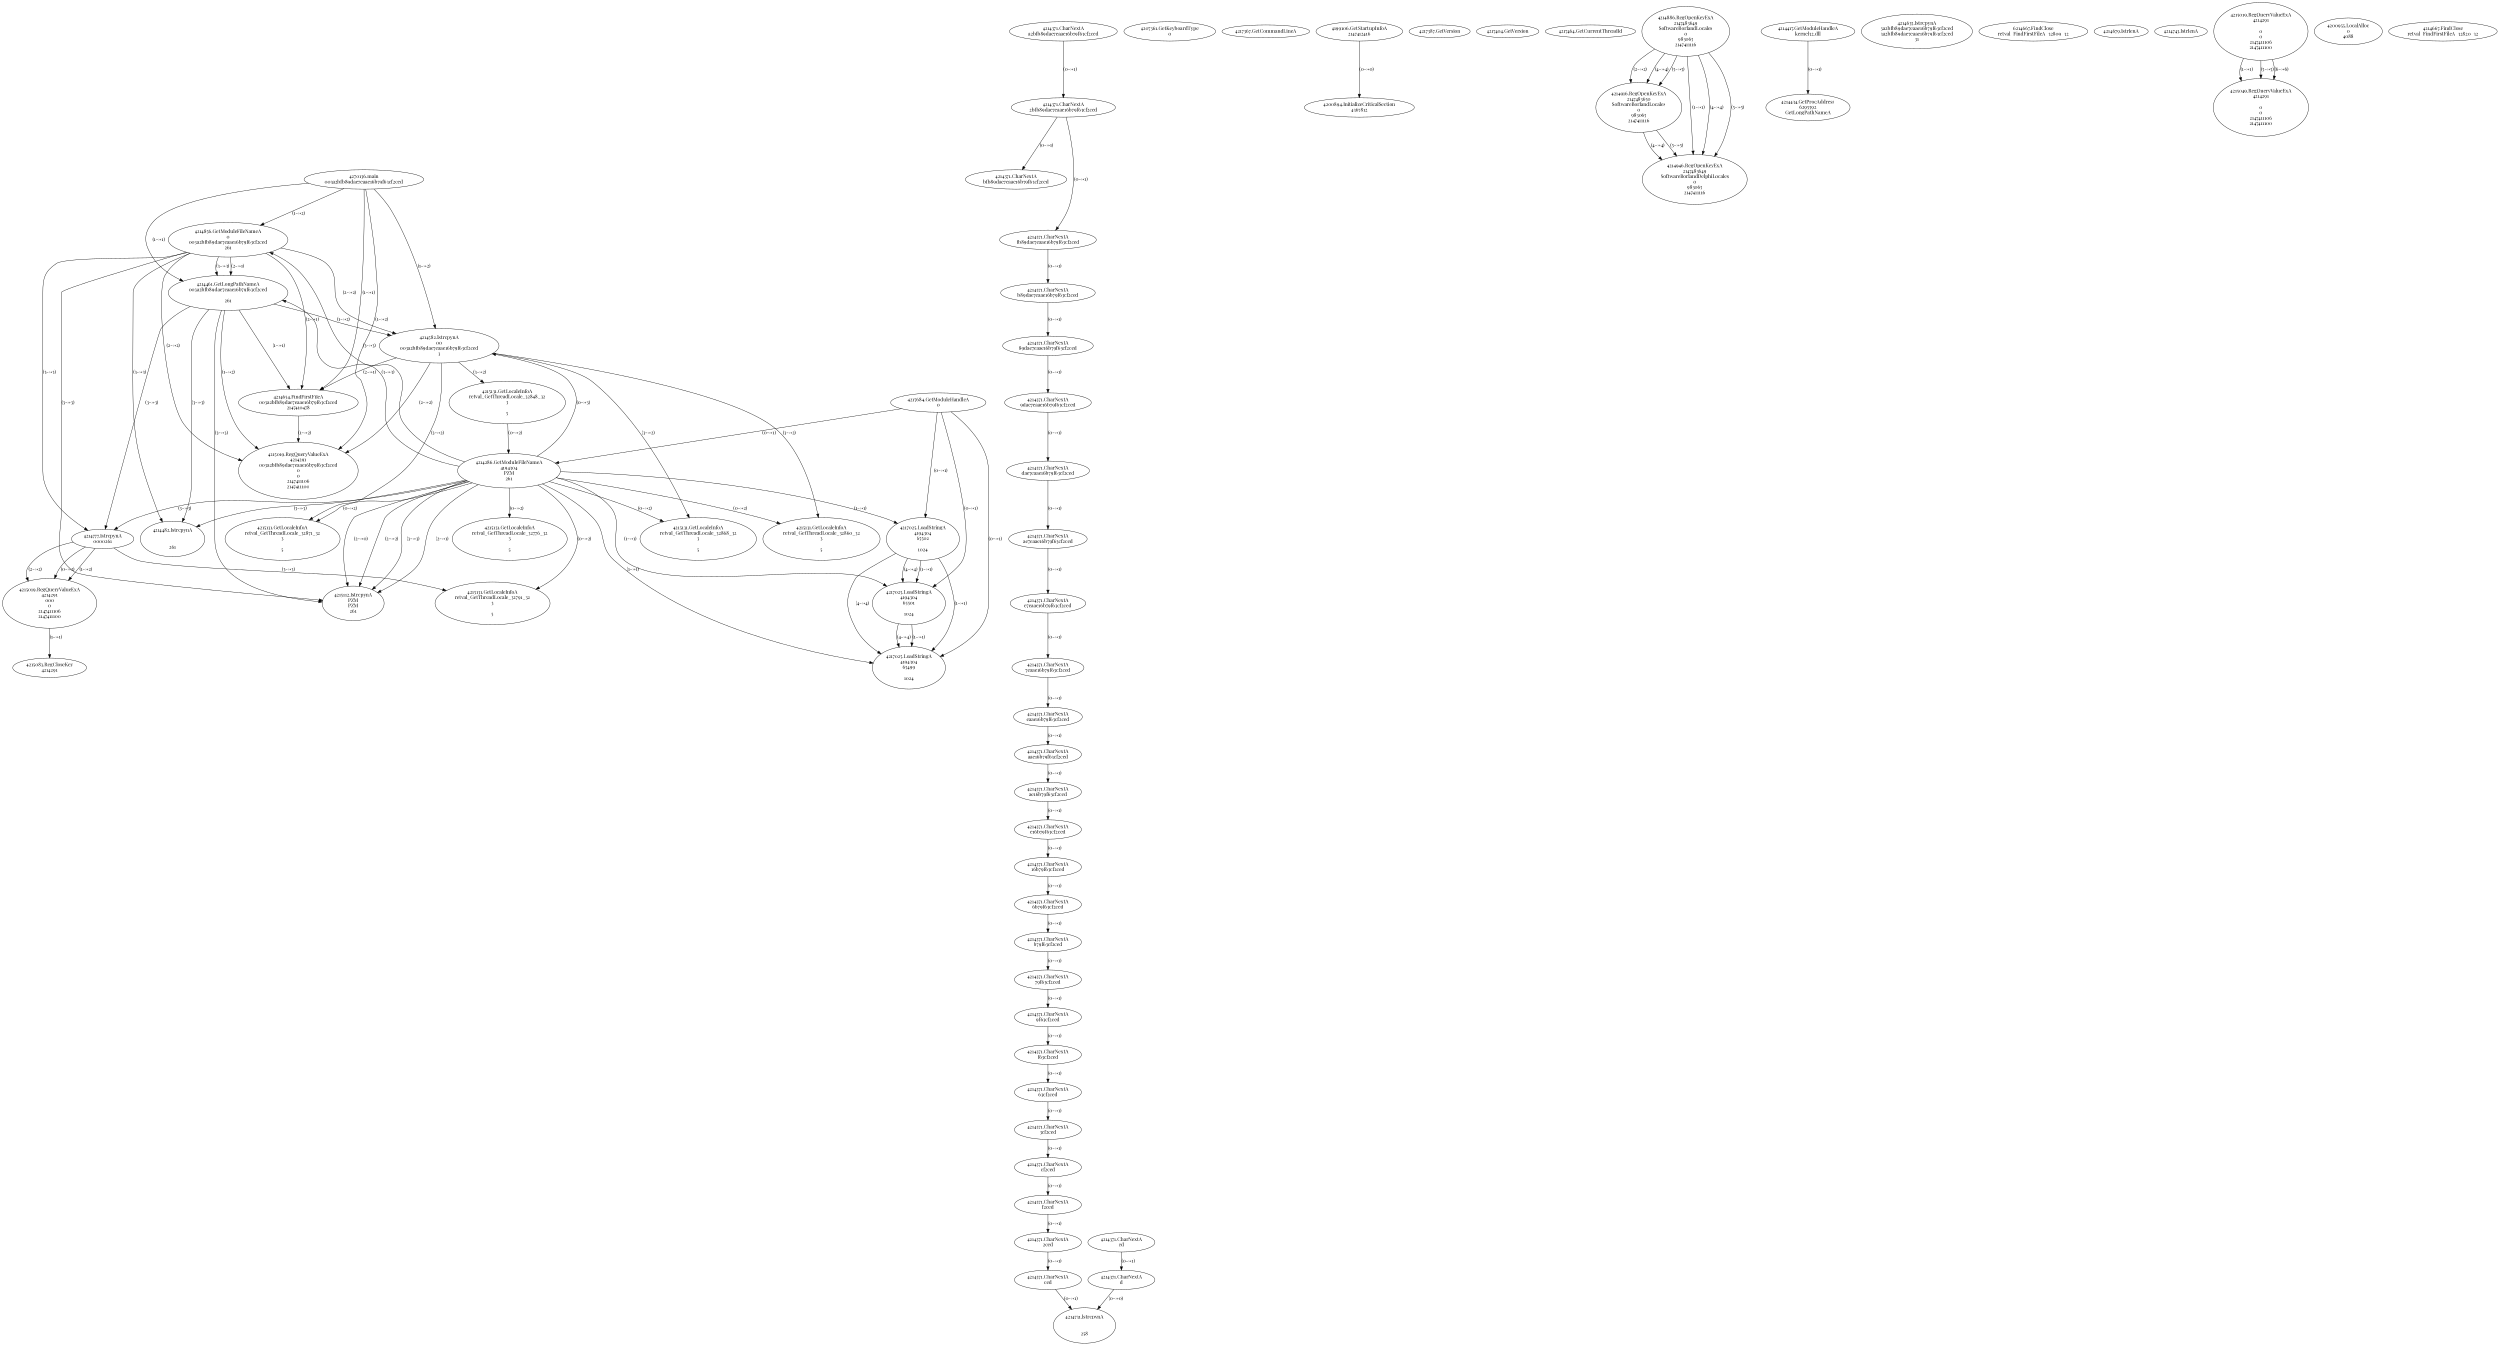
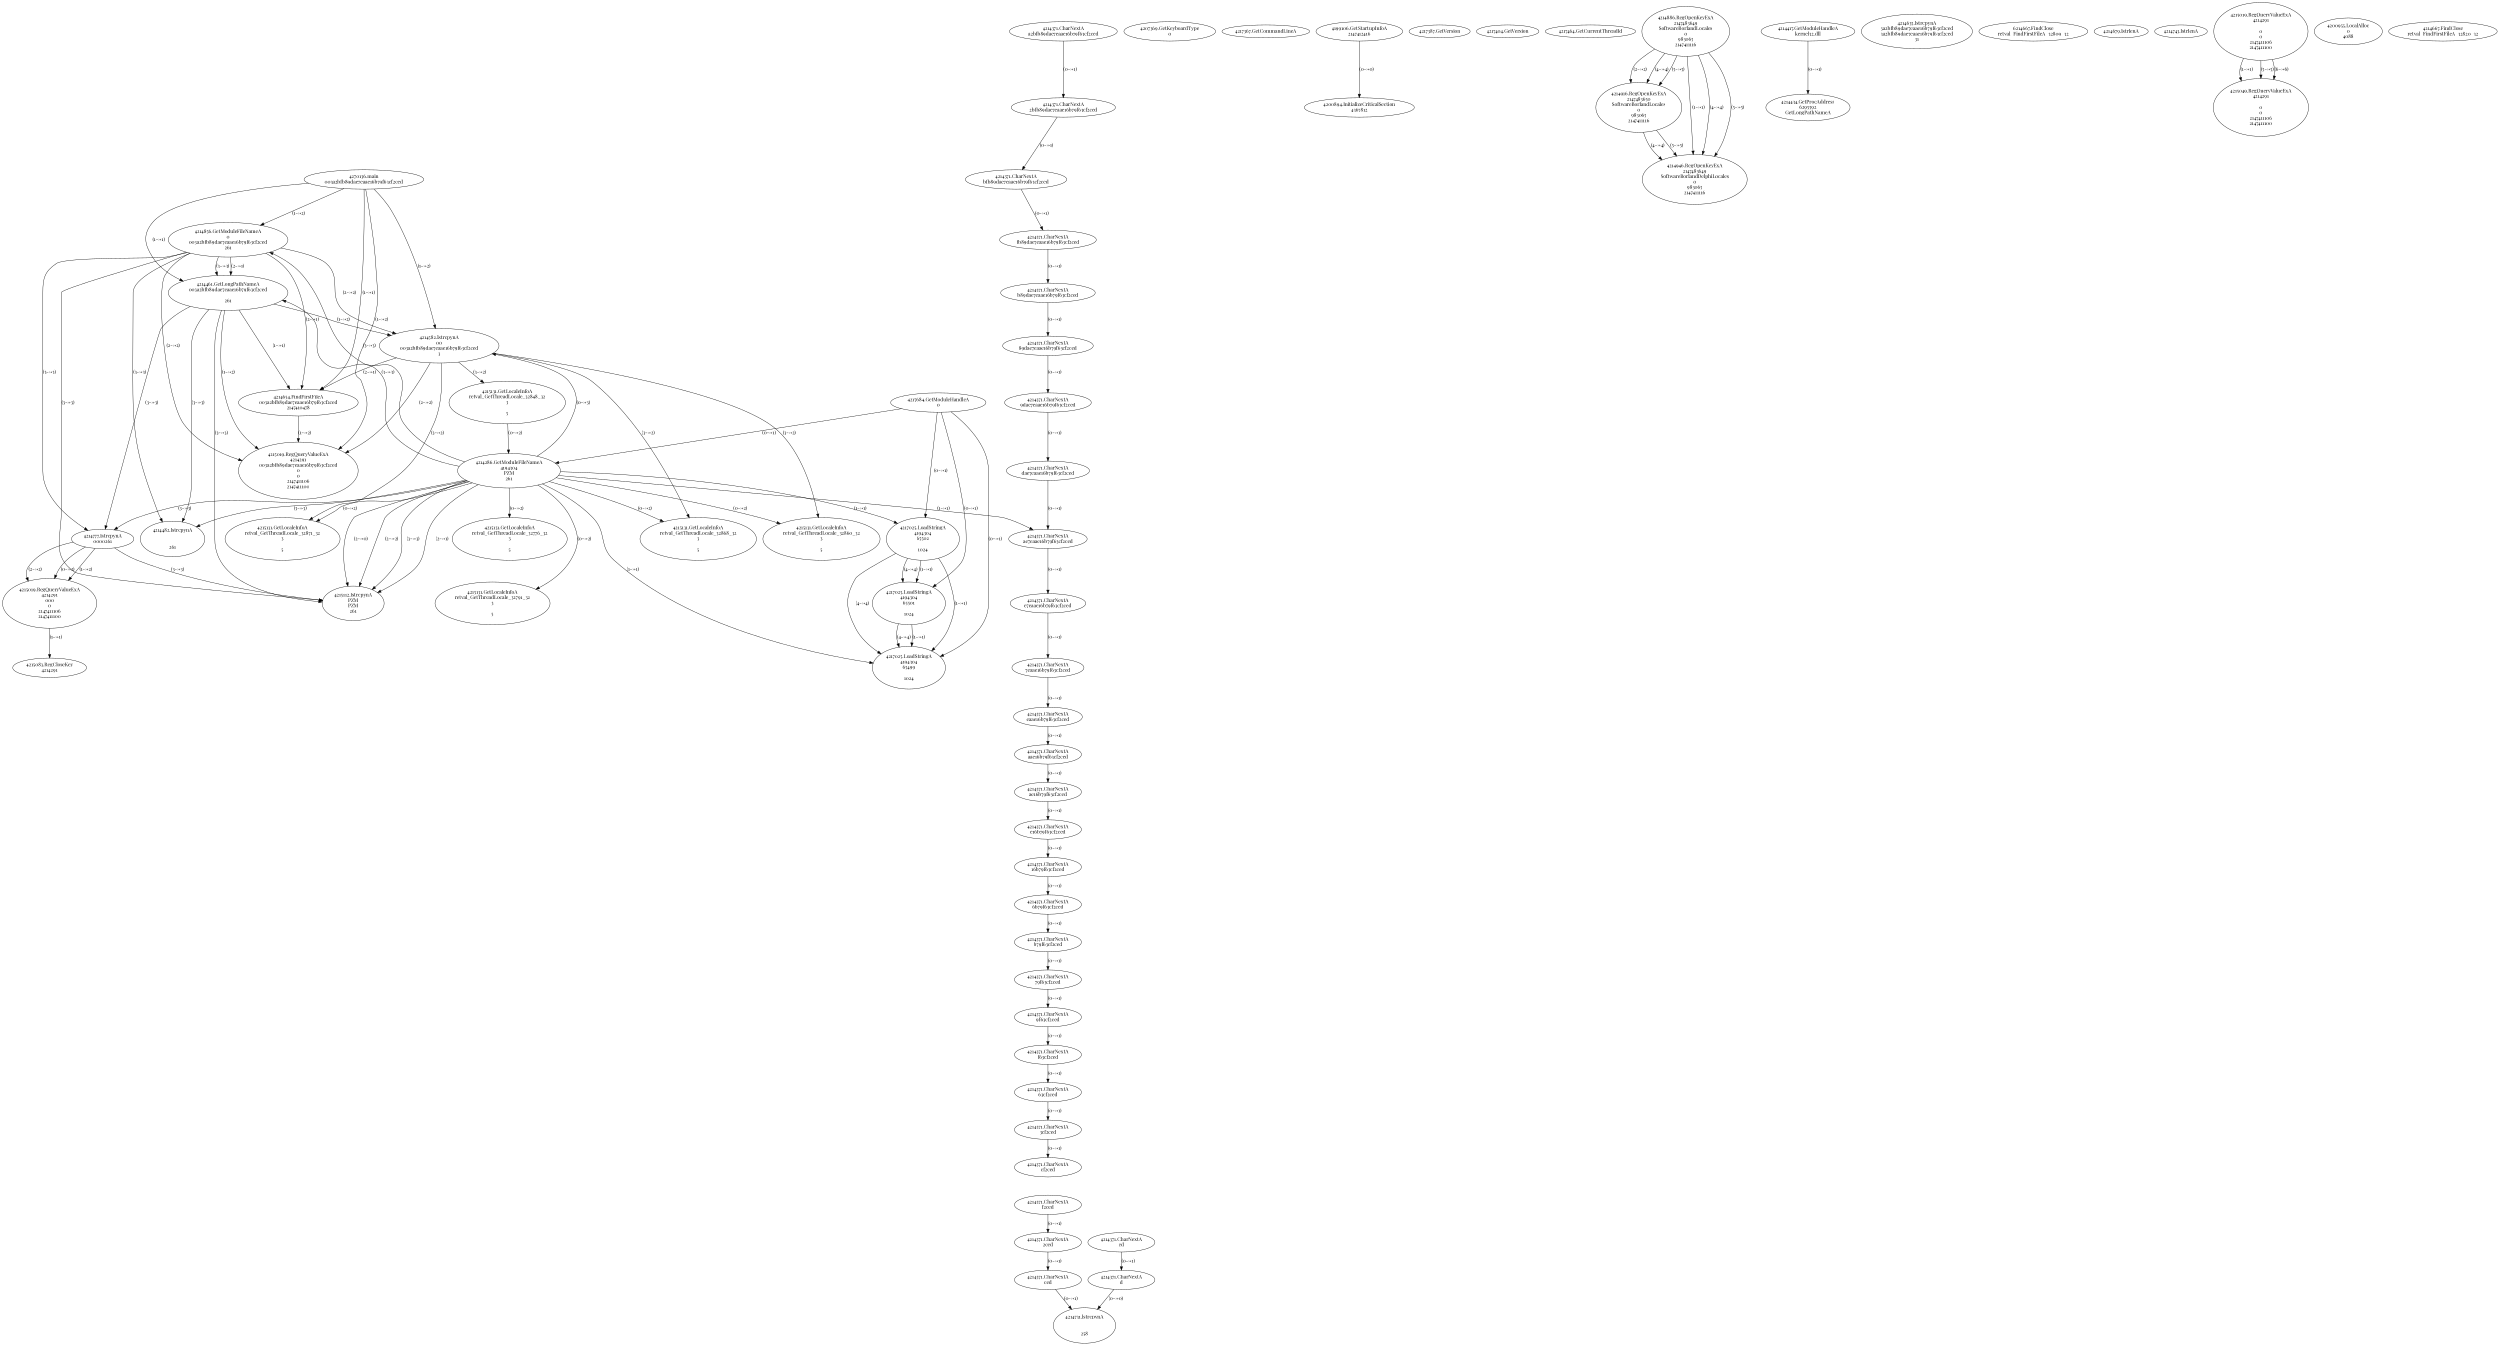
(1170, 31) -> (1170, 31)
(1074, 174) -> (1031, 208)
(277, 572) -> (214, 583)
(693, 576) -> (772, 495)
(1048, 1184) -> none
